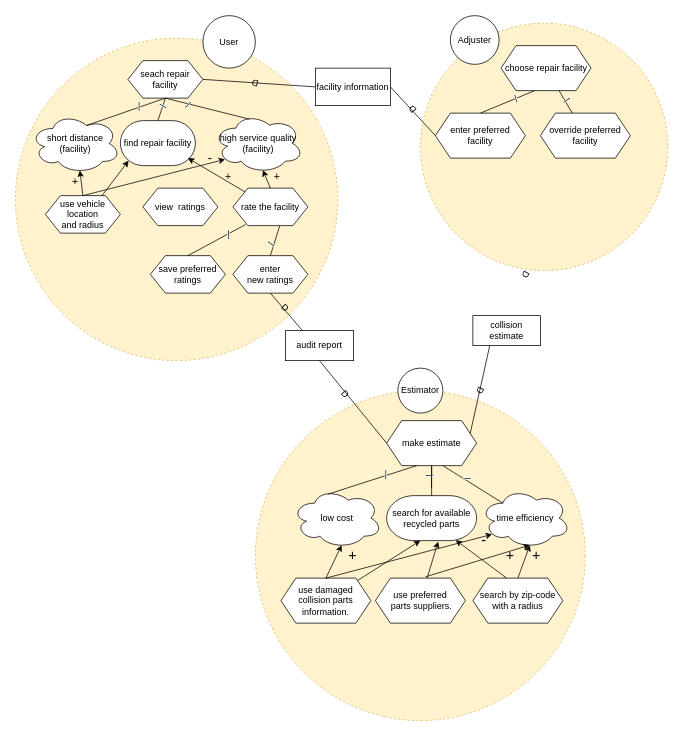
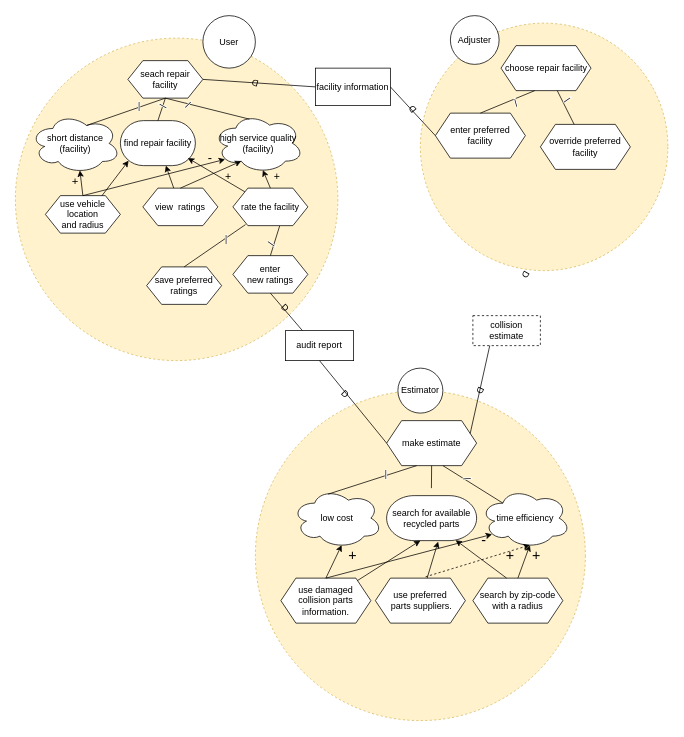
(585, 135) -> (585, 147)
none -> (209, 175)
none -> (171, 179)
(188, 274) -> (184, 285)
(507, 330) -> (507, 330)
(432, 492) -> none
(477, 561) -> (477, 561)
